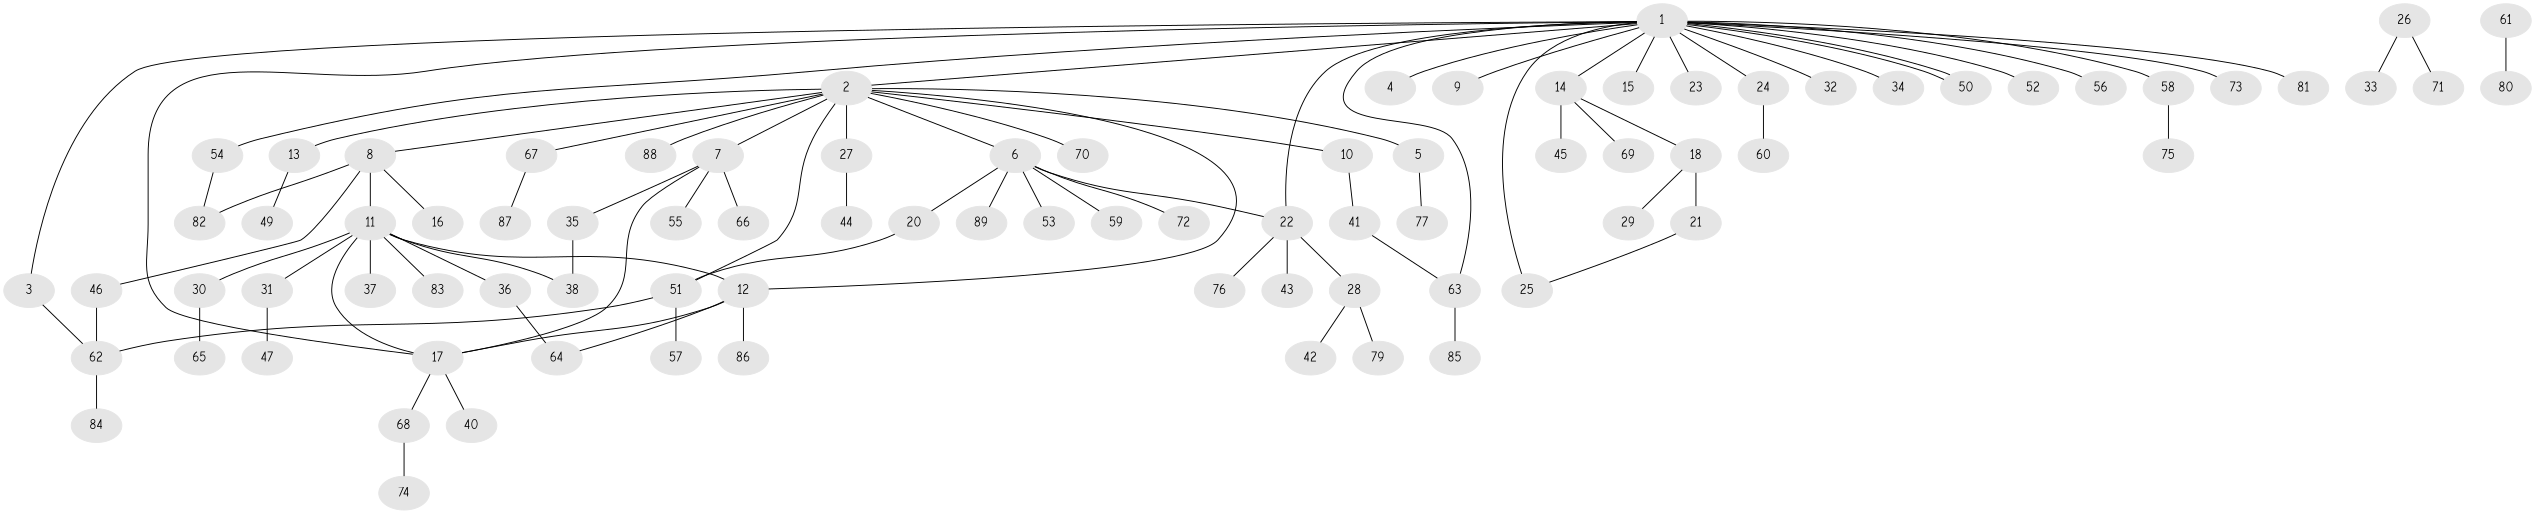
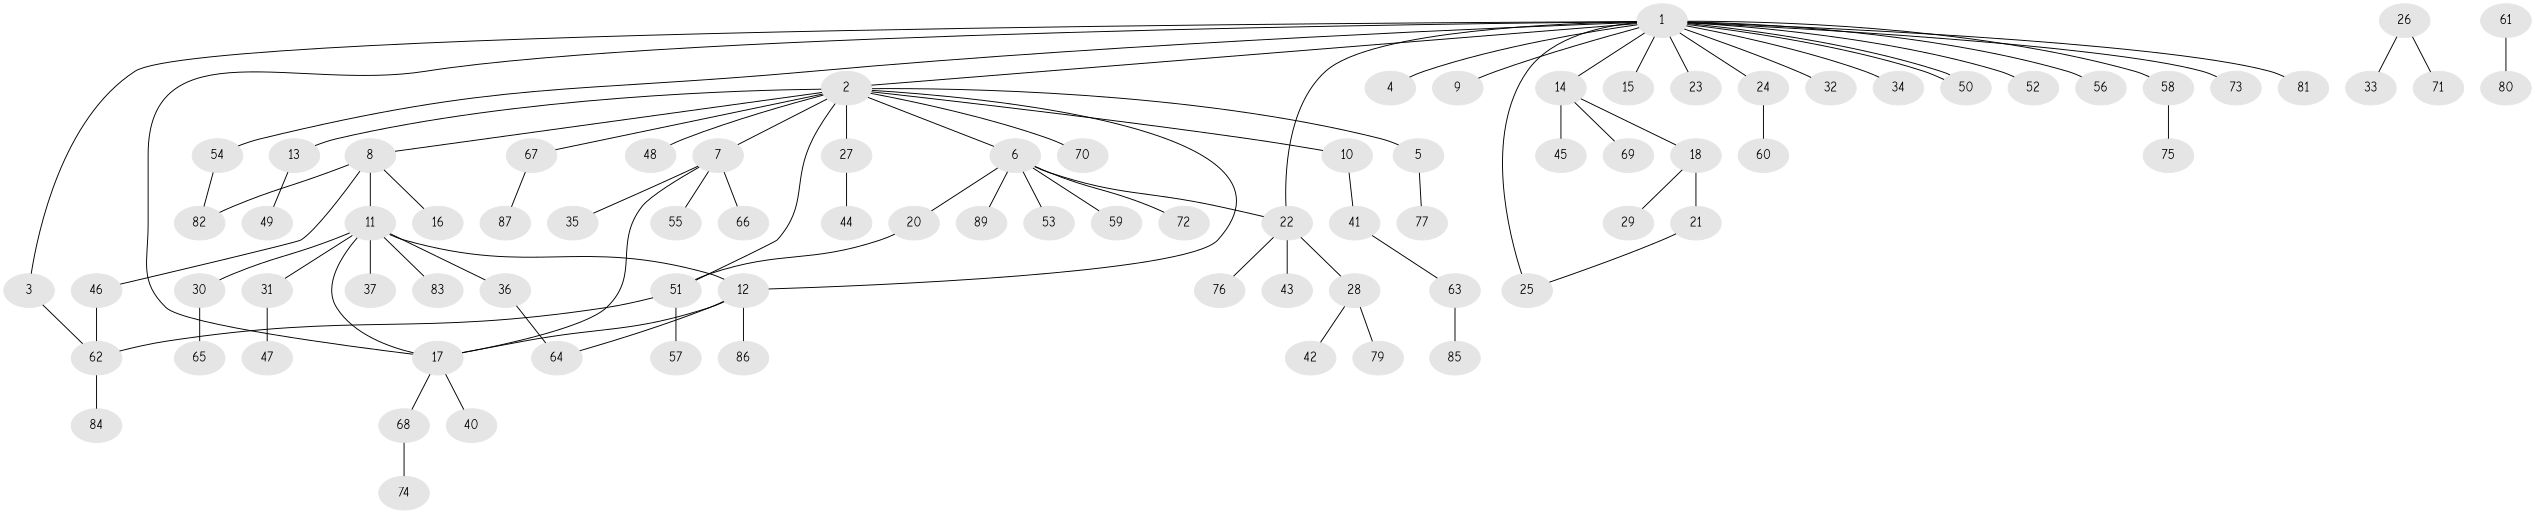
(1356, 72) -> none
(651, 156) -> (651, 156)
(573, 291) -> none
